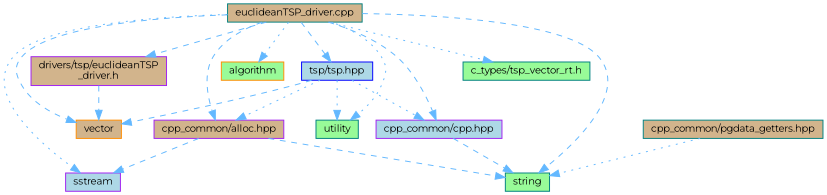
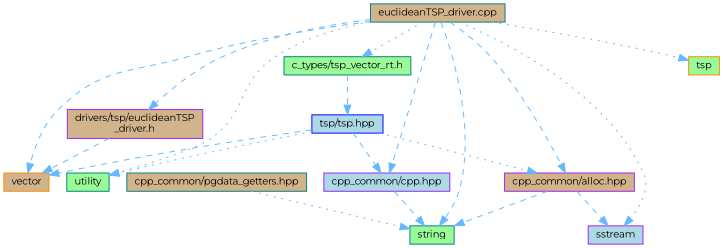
(313, 38) -> (347, 90)
(253, 71) -> (704, 66)
(384, 98) -> (364, 149)
